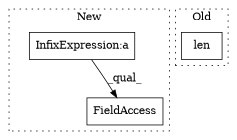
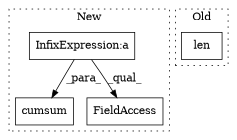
none -> (44, 111)
